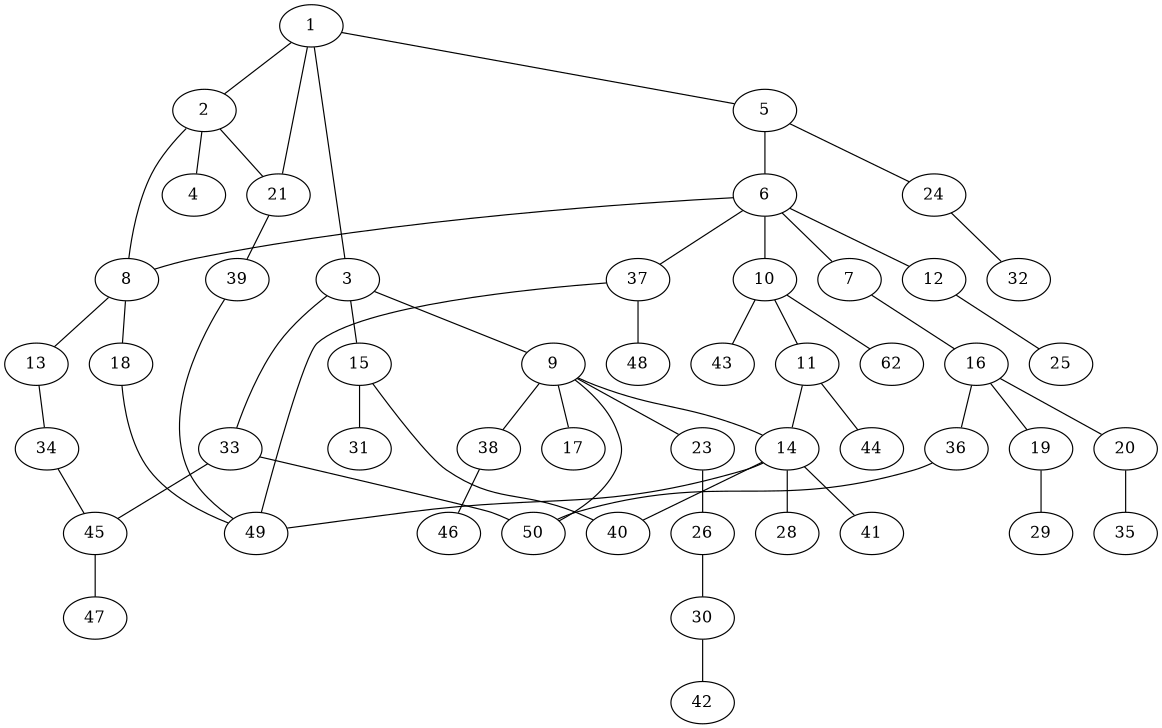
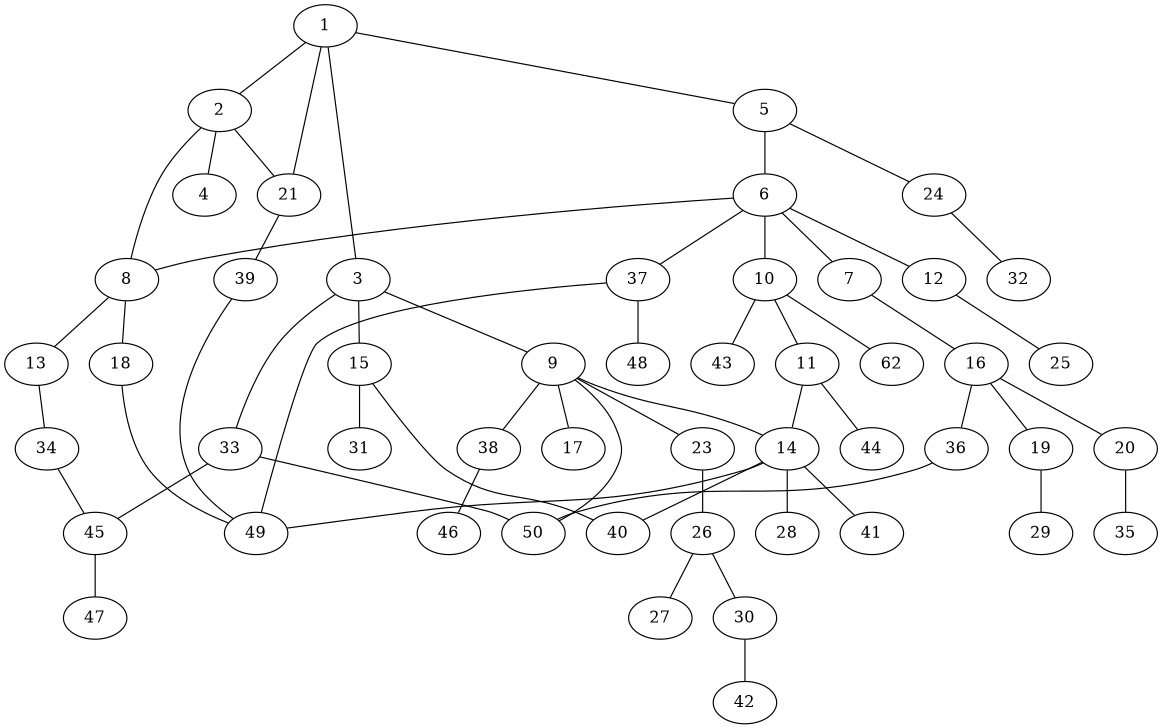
none -> (660, 618)
